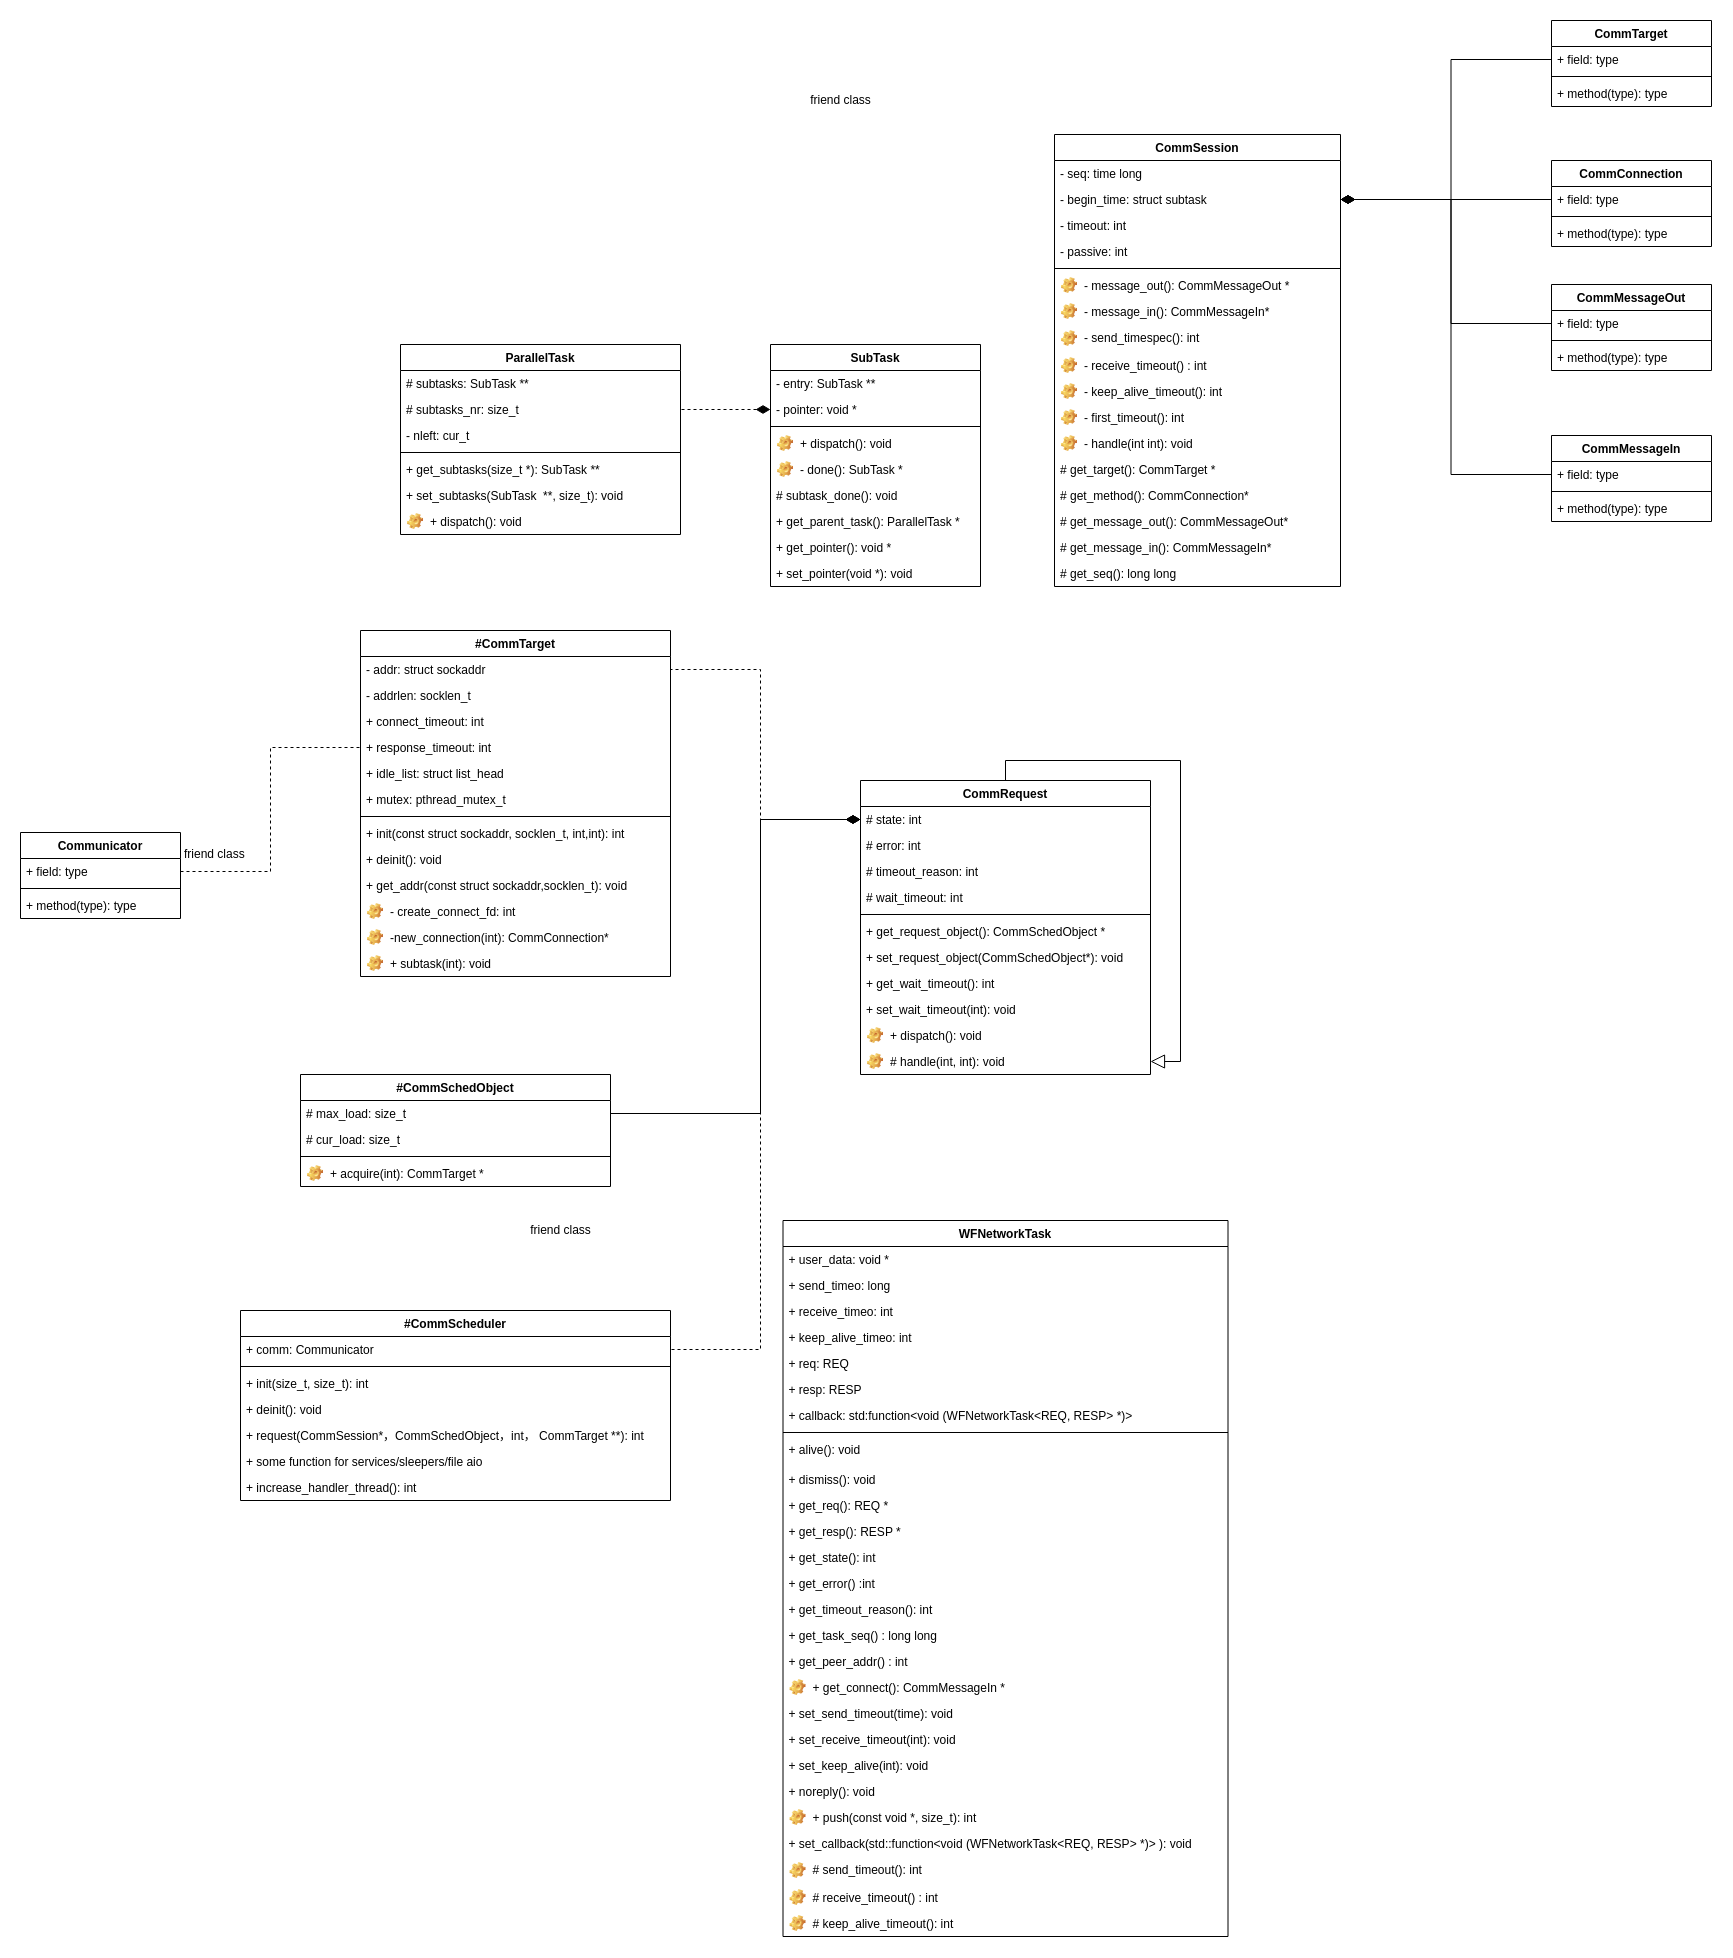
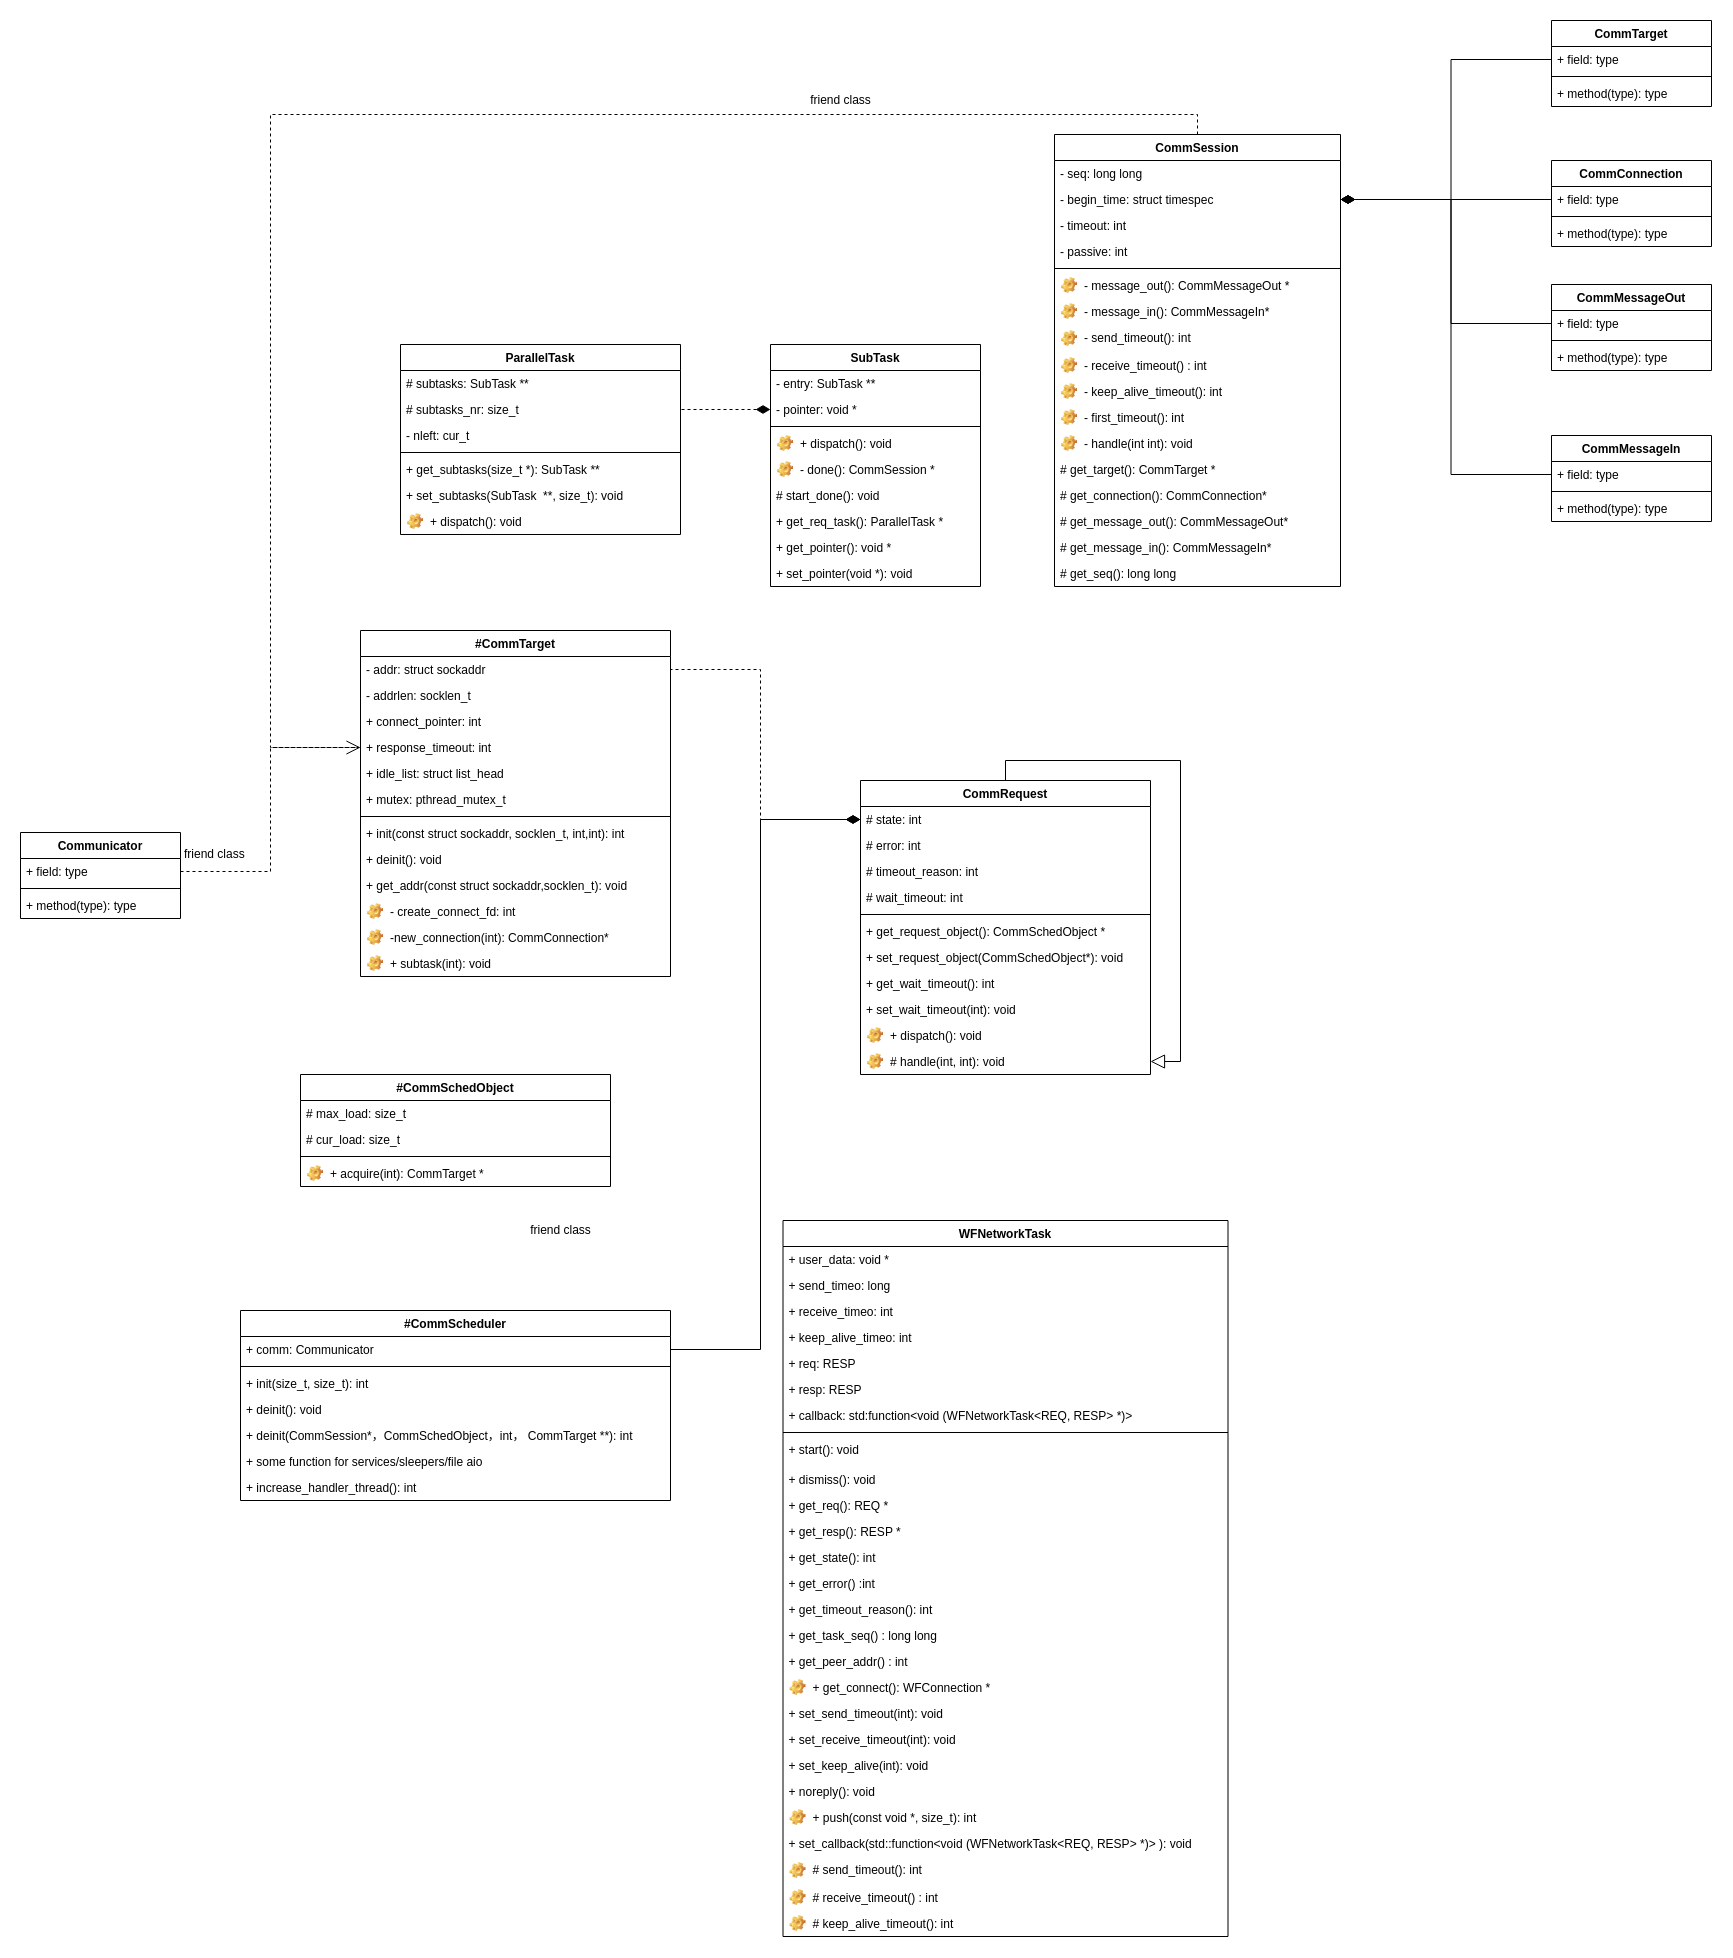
none -> (430, 115)
(1104, 174) -> (1104, 174)
(1145, 200) -> (1147, 200)
(1150, 338) -> (1147, 338)
(858, 470) -> (869, 470)
(844, 496) -> (837, 496)
(1158, 496) -> (1170, 496)
(883, 522) -> (873, 522)
(432, 722) -> (432, 722)
(686, 1114) -> none
(761, 1277) -> (761, 1277)
(817, 1364) -> (821, 1364)
(453, 1436) -> (447, 1436)
(830, 1450) -> (833, 1450)
(914, 1688) -> (909, 1688)
(880, 1714) -> (877, 1714)
